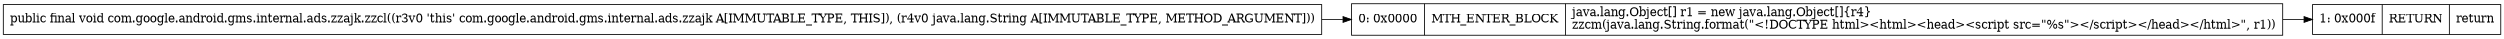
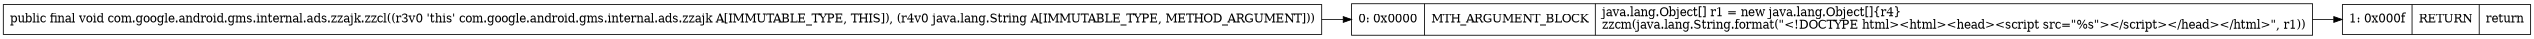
(1495, 19) -> (1510, 19)
